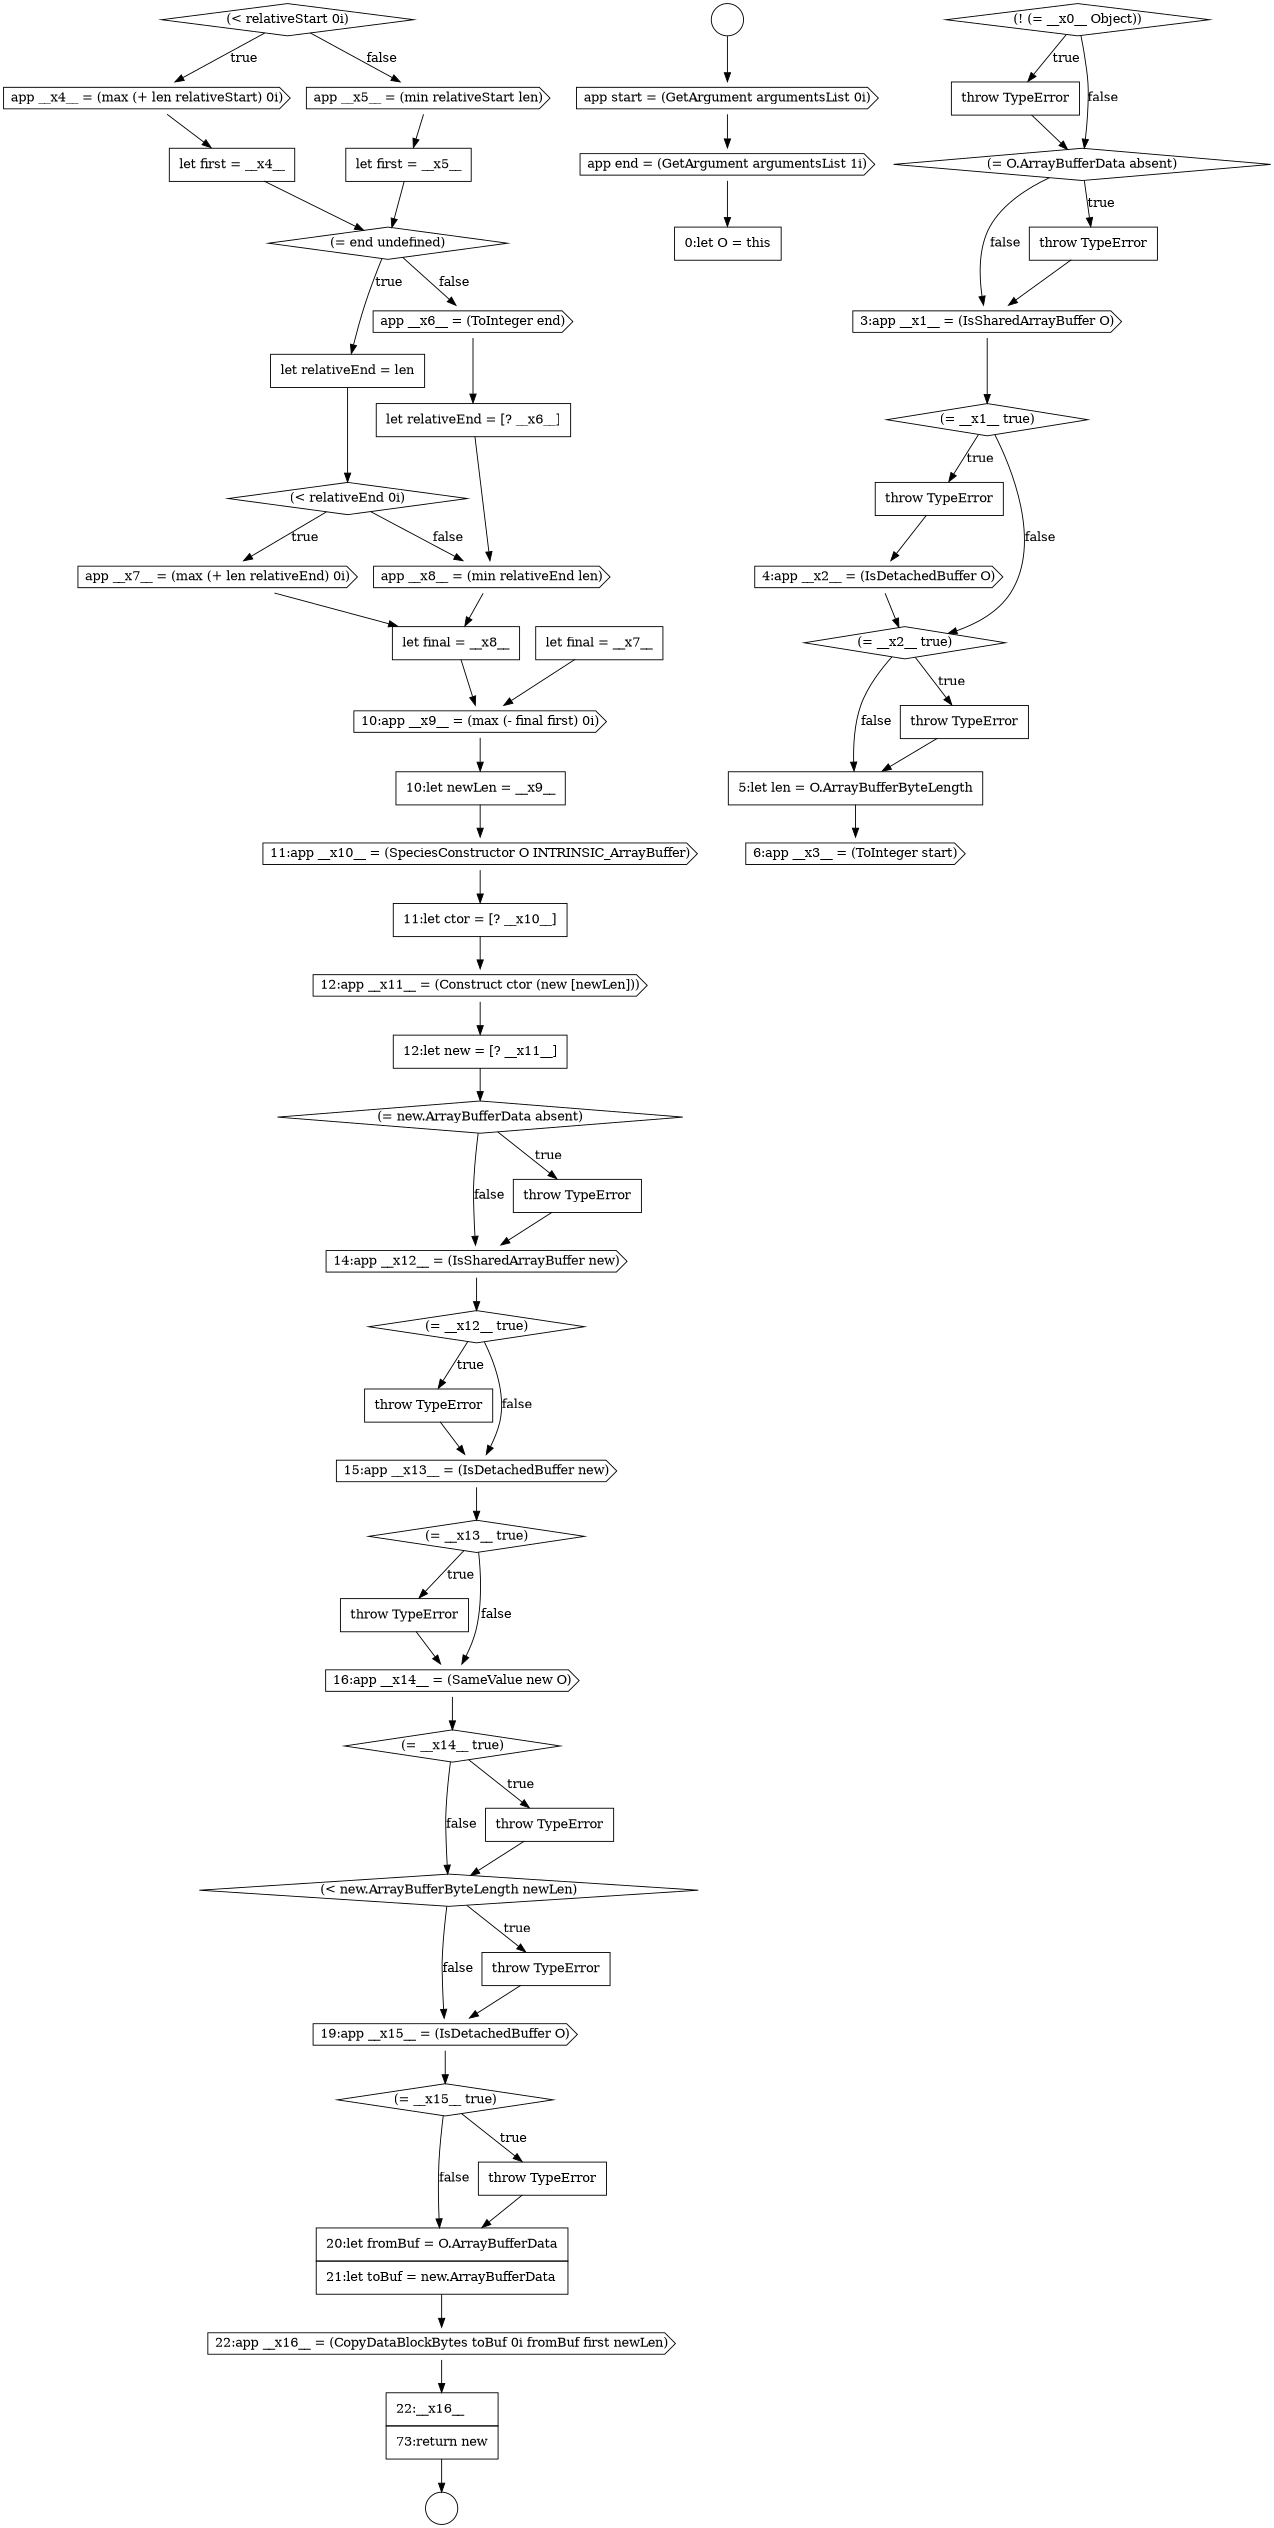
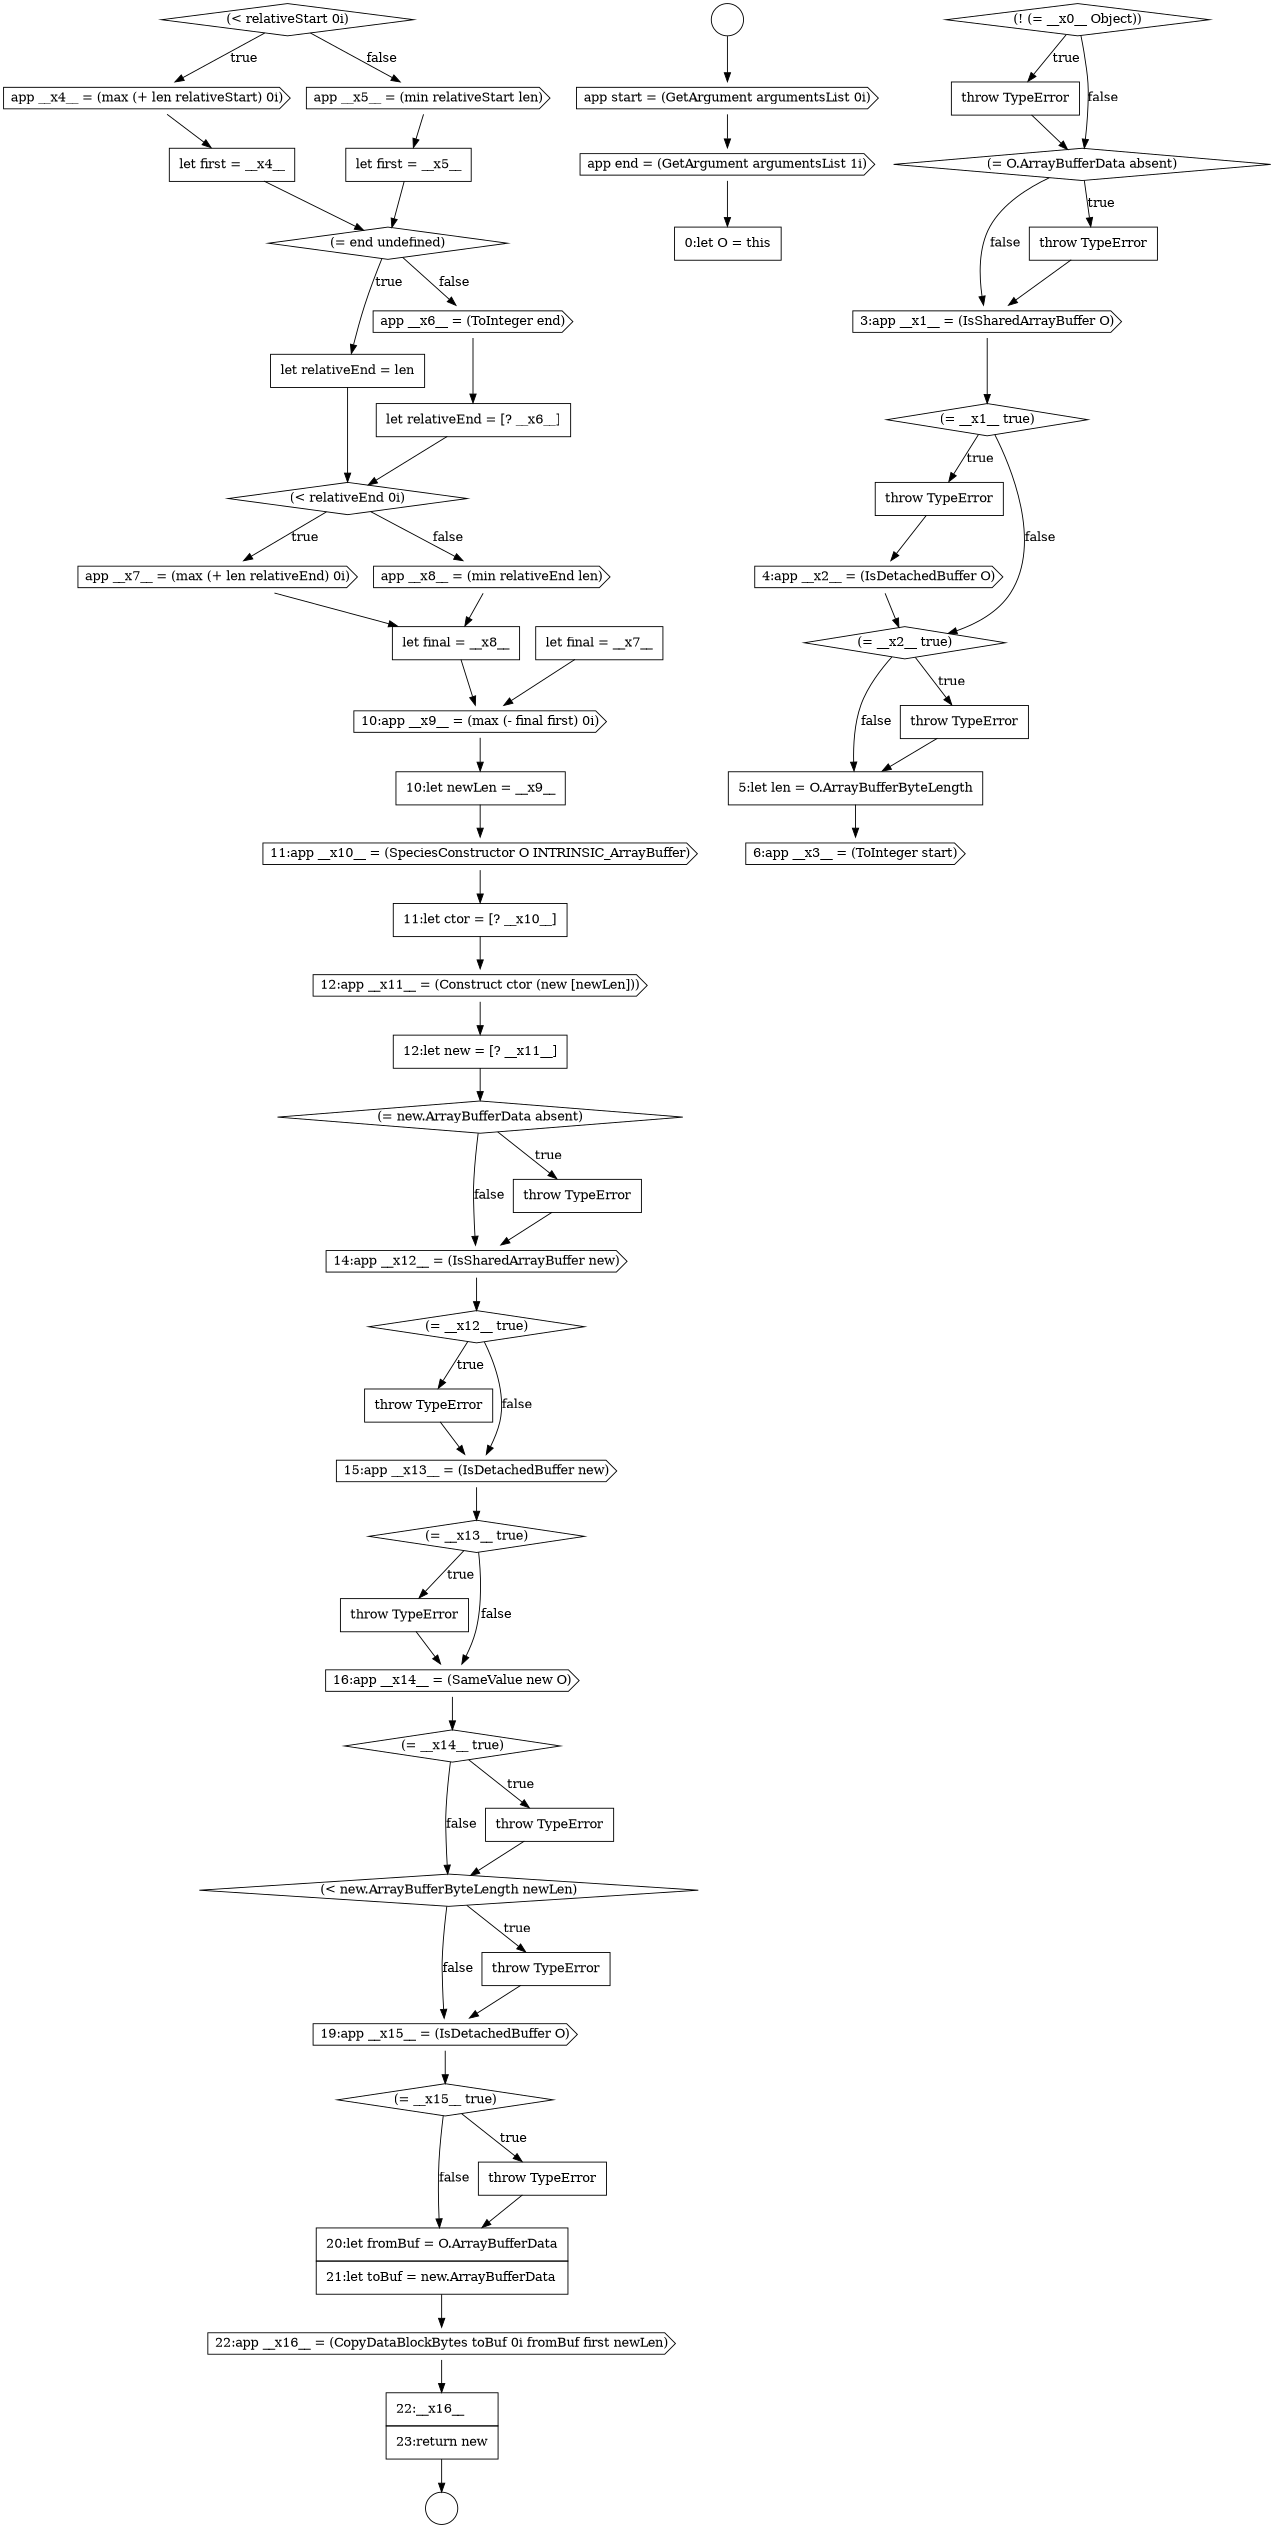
(482, 494) -> (412, 458)
(442, 2442) -> (442, 2442)
